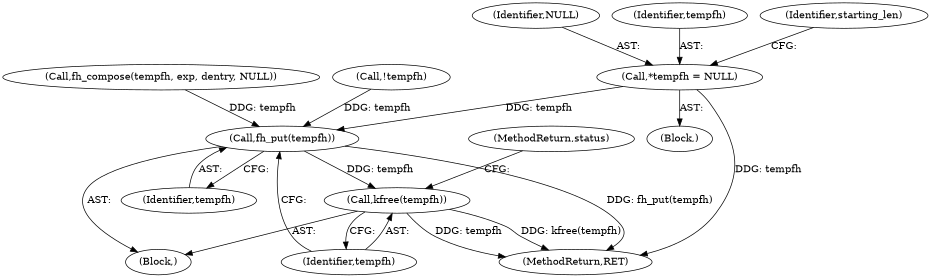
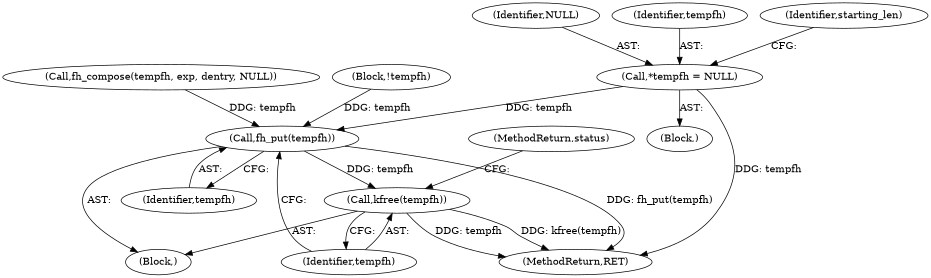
(391, 77) -> (391, 77)
